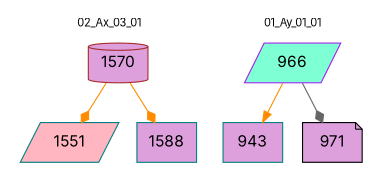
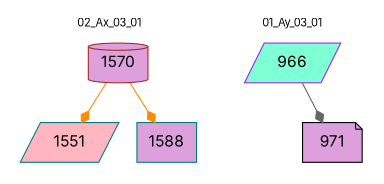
(293, 24) -> (293, 24)
(253, 142) -> none
